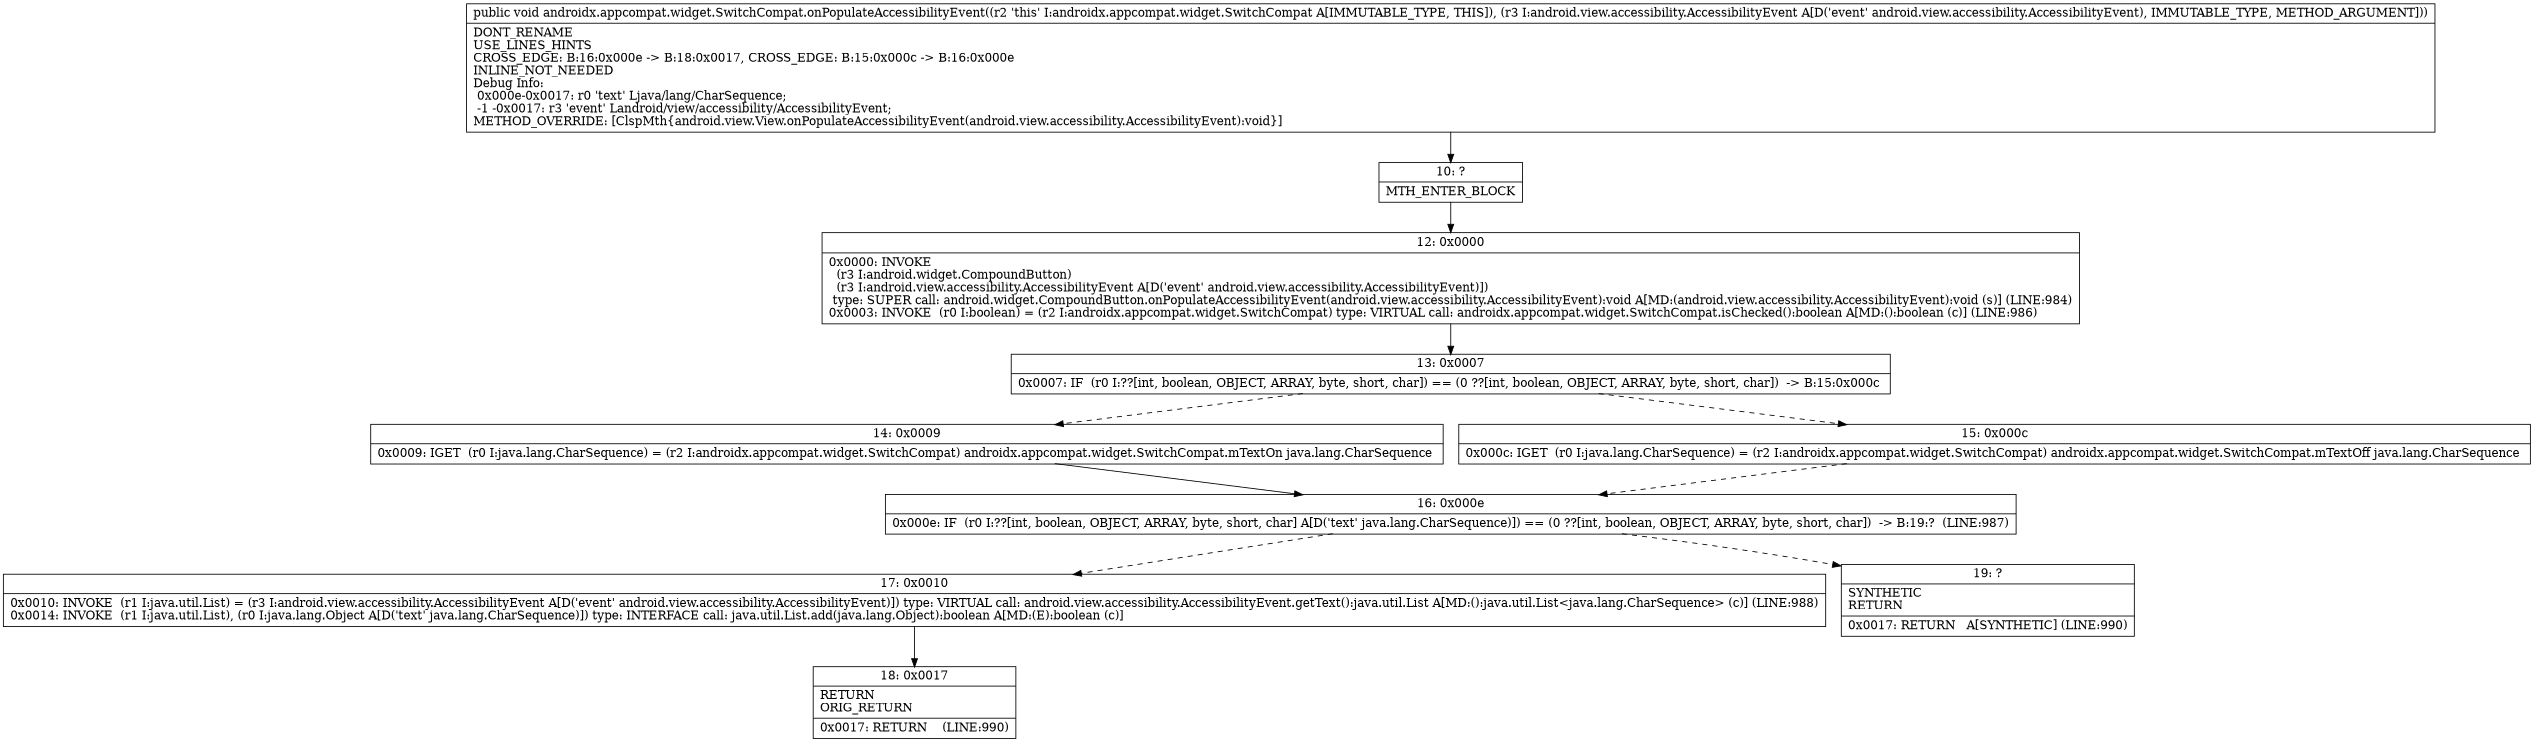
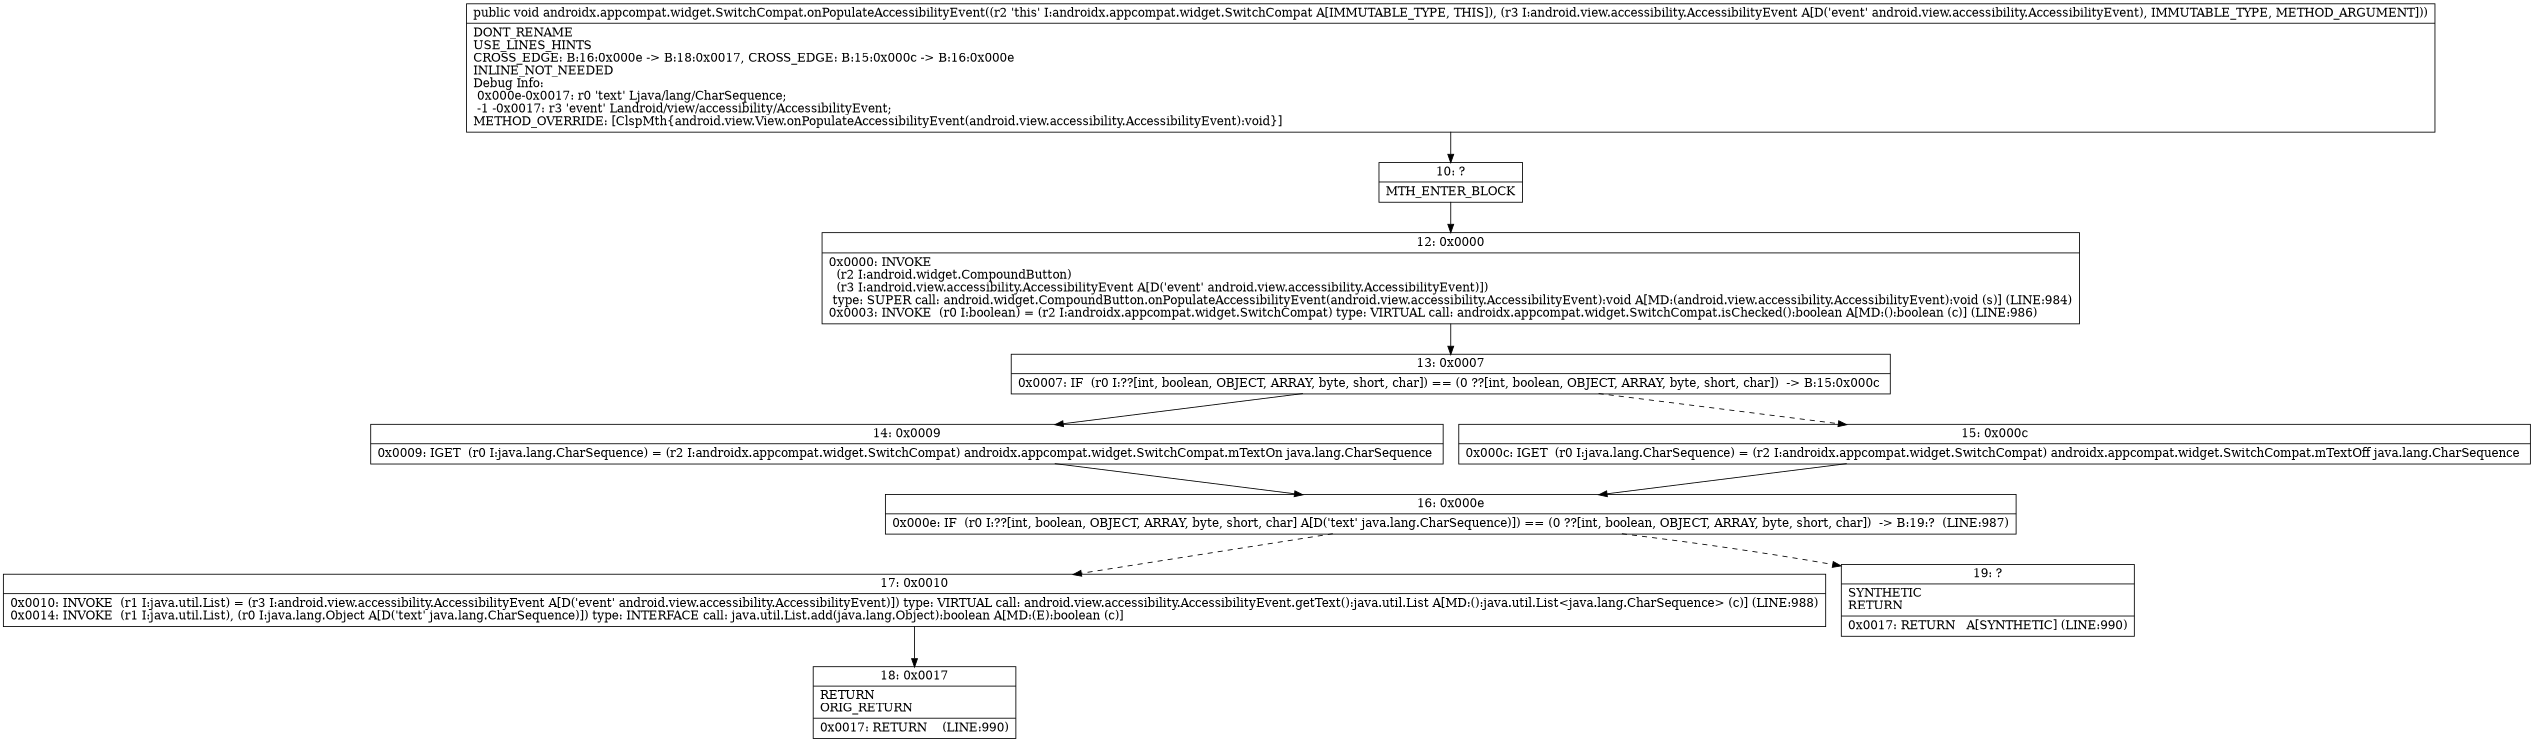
(950, 275) -> (950, 275)
(1183, 409) -> (1183, 409)
(1727, 479) -> (1727, 479)
